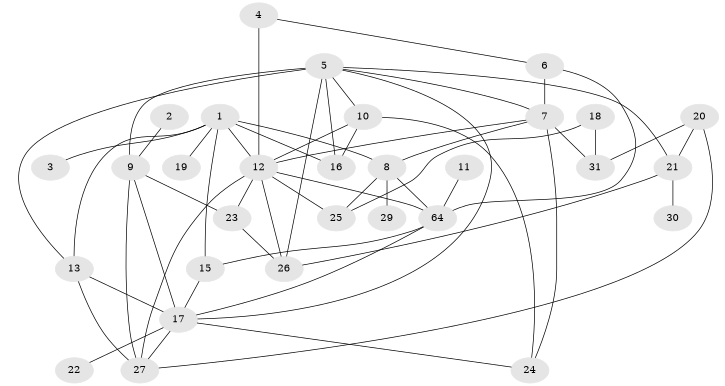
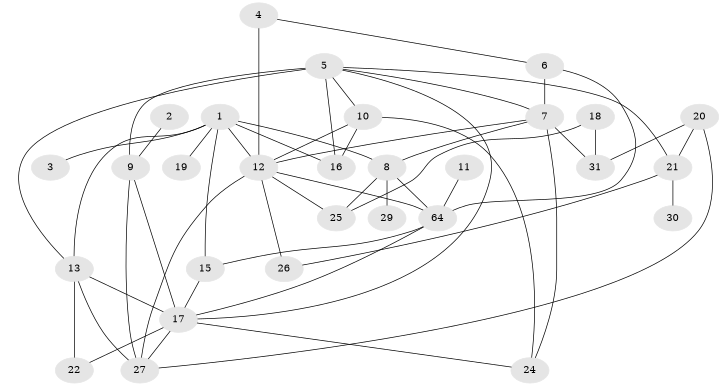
(304, 168) -> none
(232, 218) -> none
none -> (74, 320)
